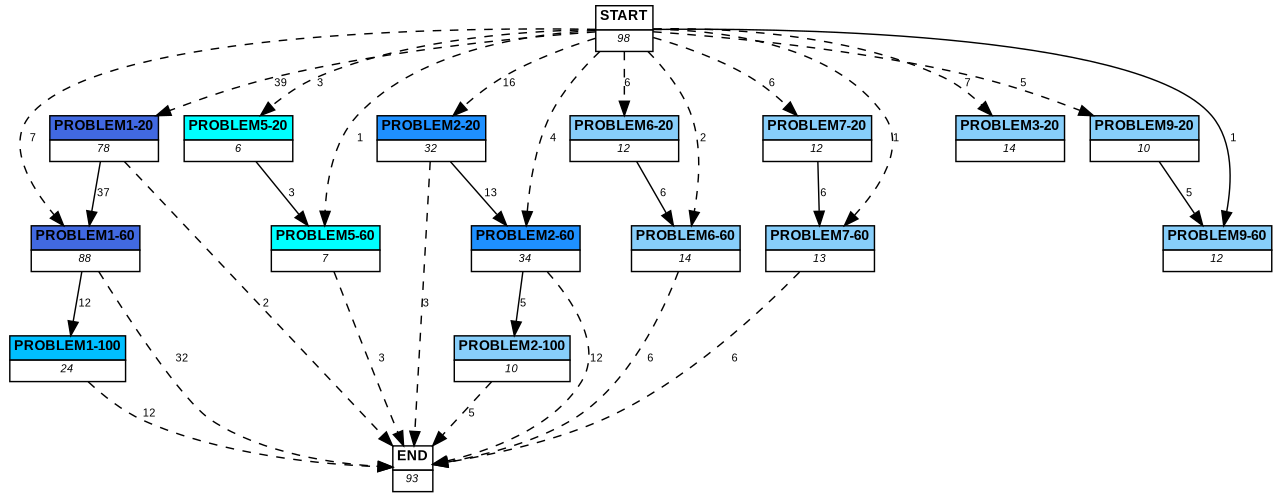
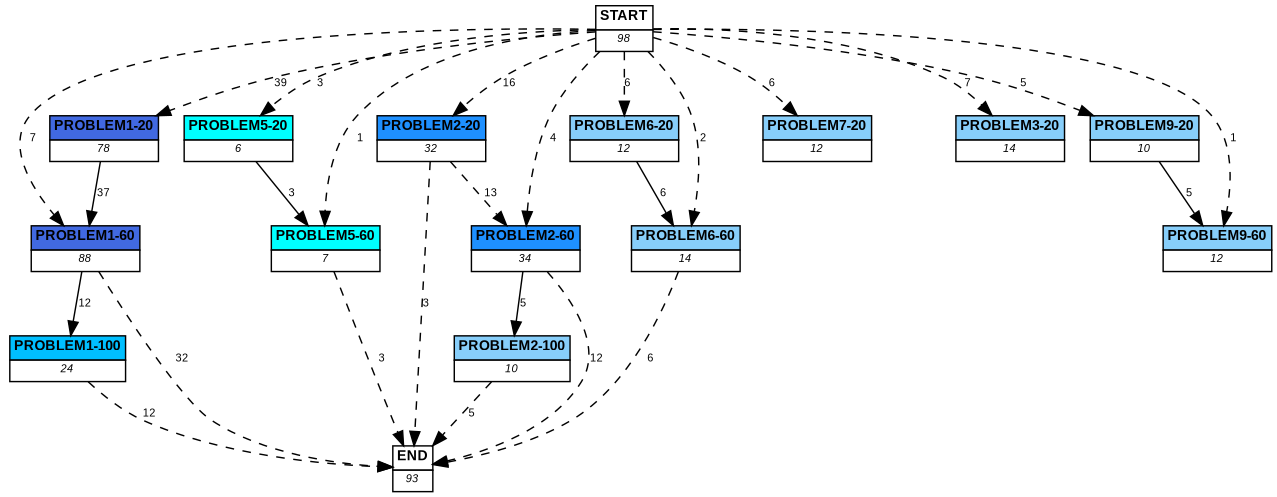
(989, 45) -> (989, 45)
(474, 188) -> (474, 188)
(820, 249) -> none
(253, 298) -> none
